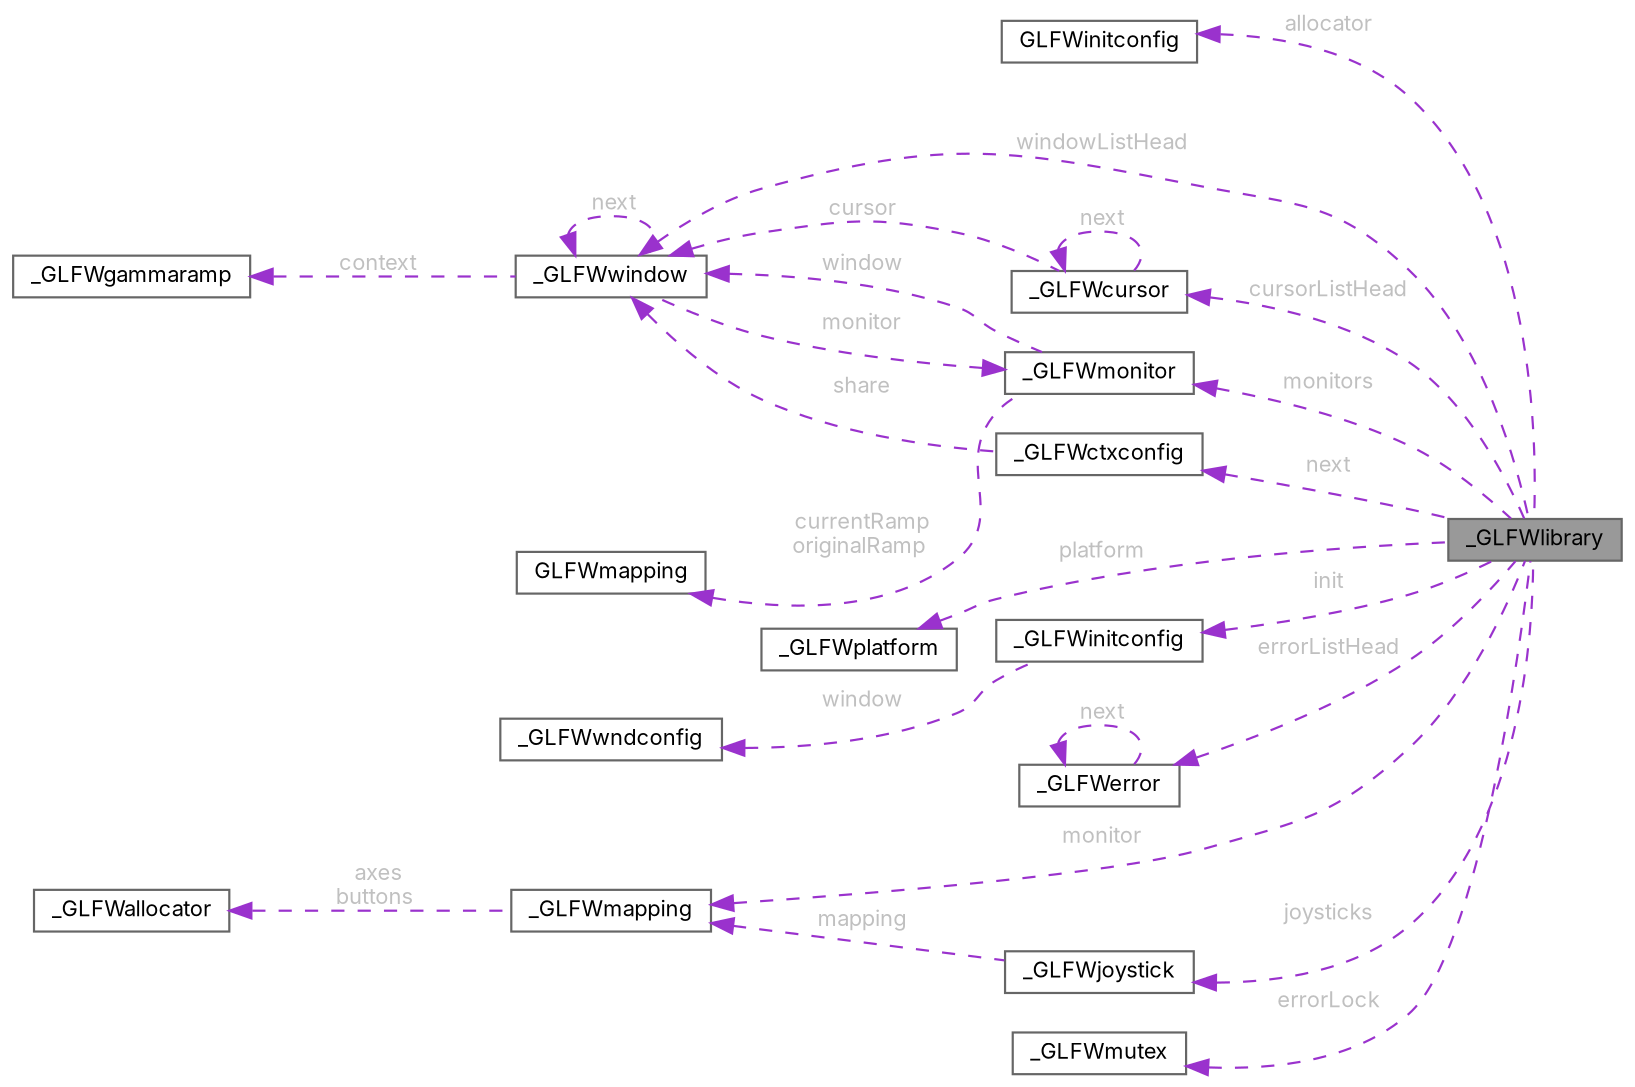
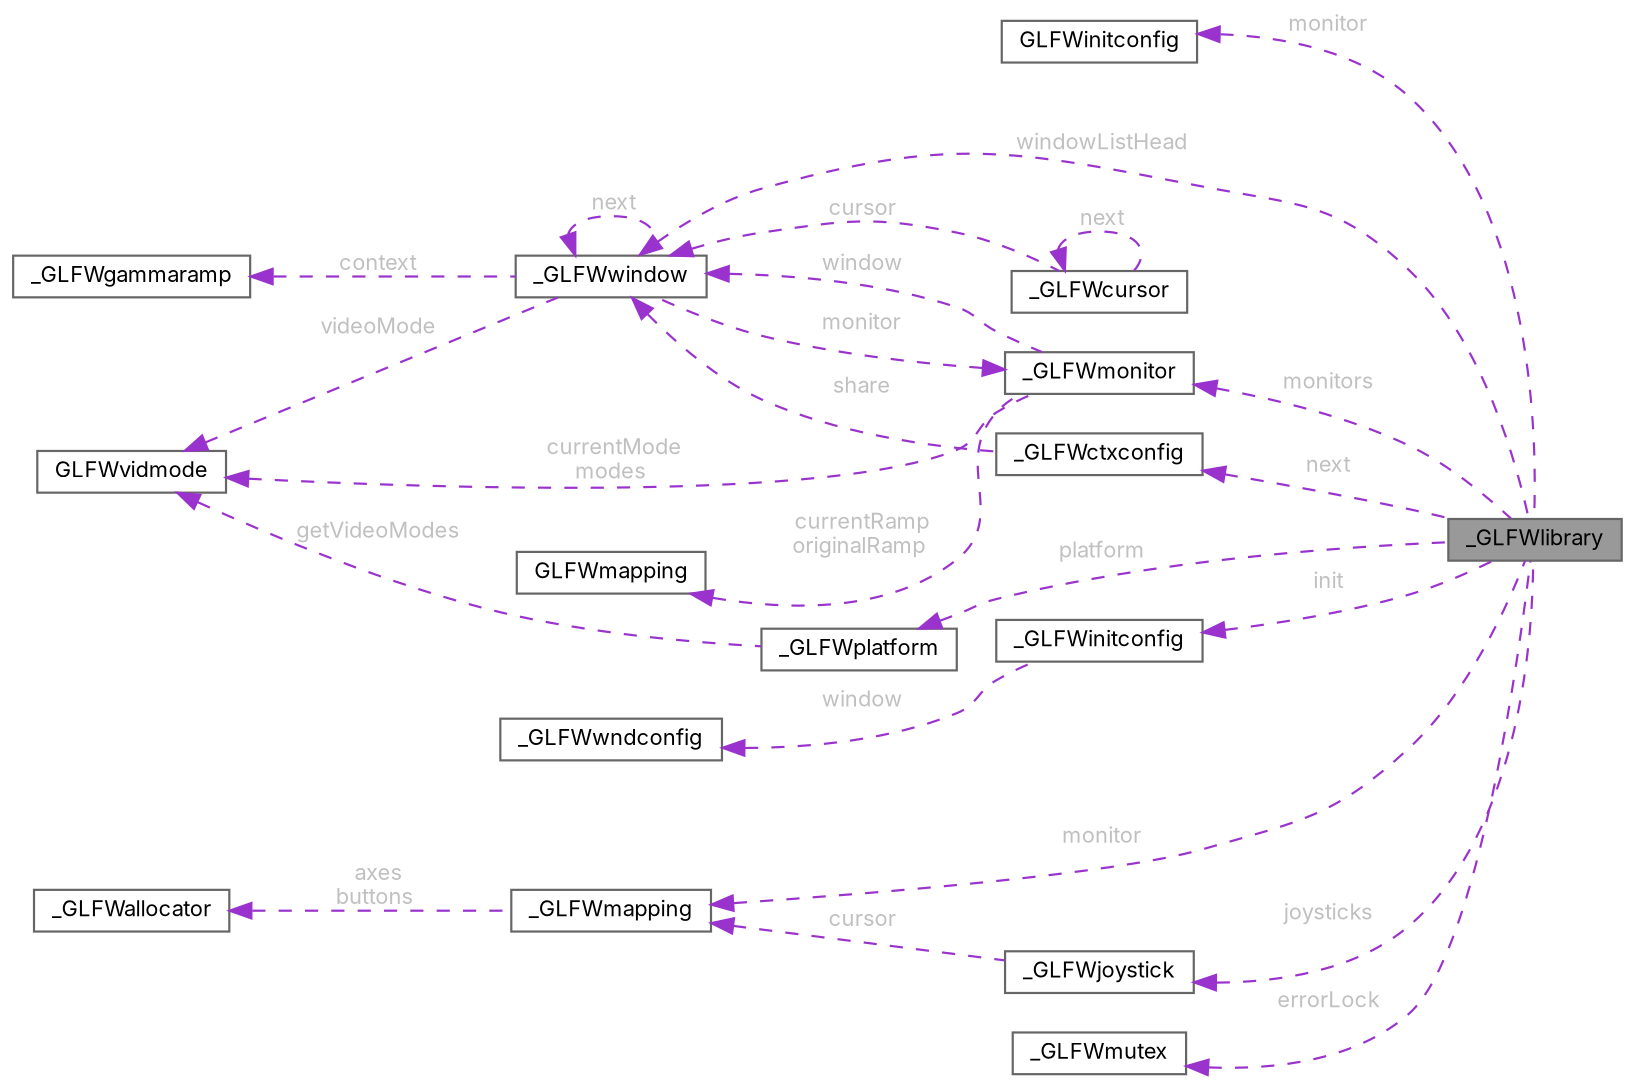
(1325, 25) -> (1325, 25)
(1403, 358) -> none
none -> (132, 472)
(1099, 786) -> none
(859, 921) -> (859, 921)
